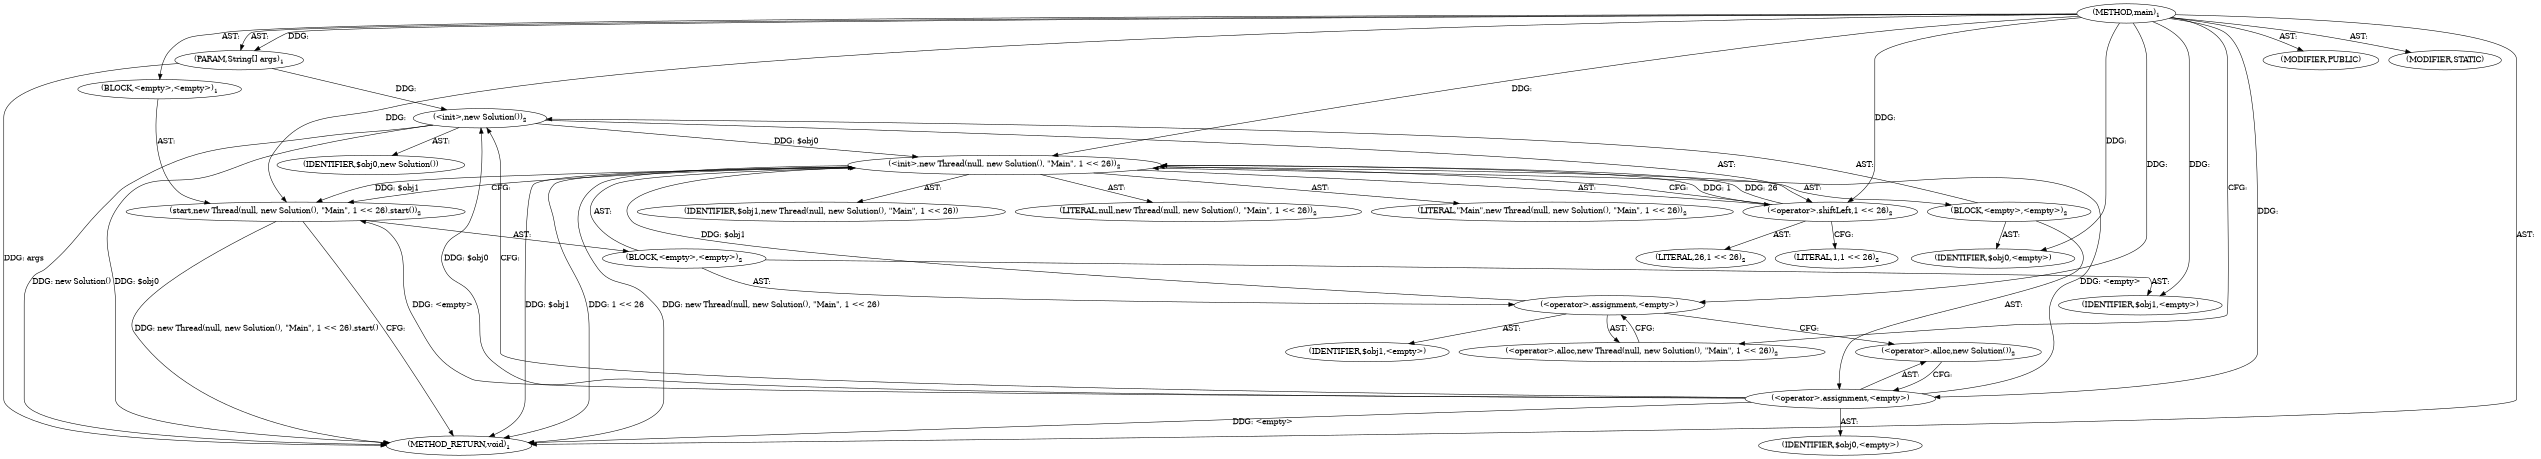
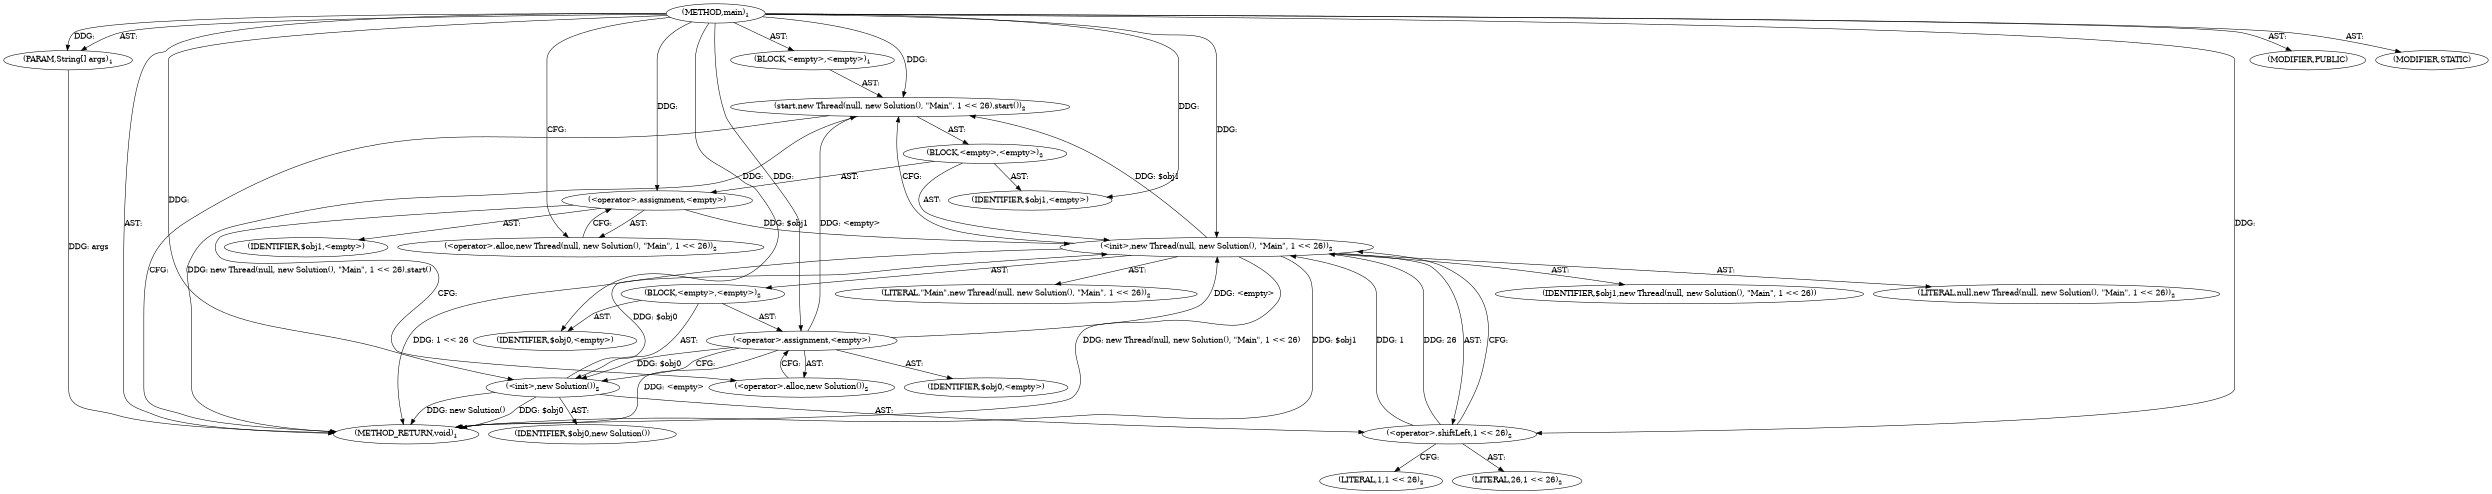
(357, 89) -> (169, 92)
